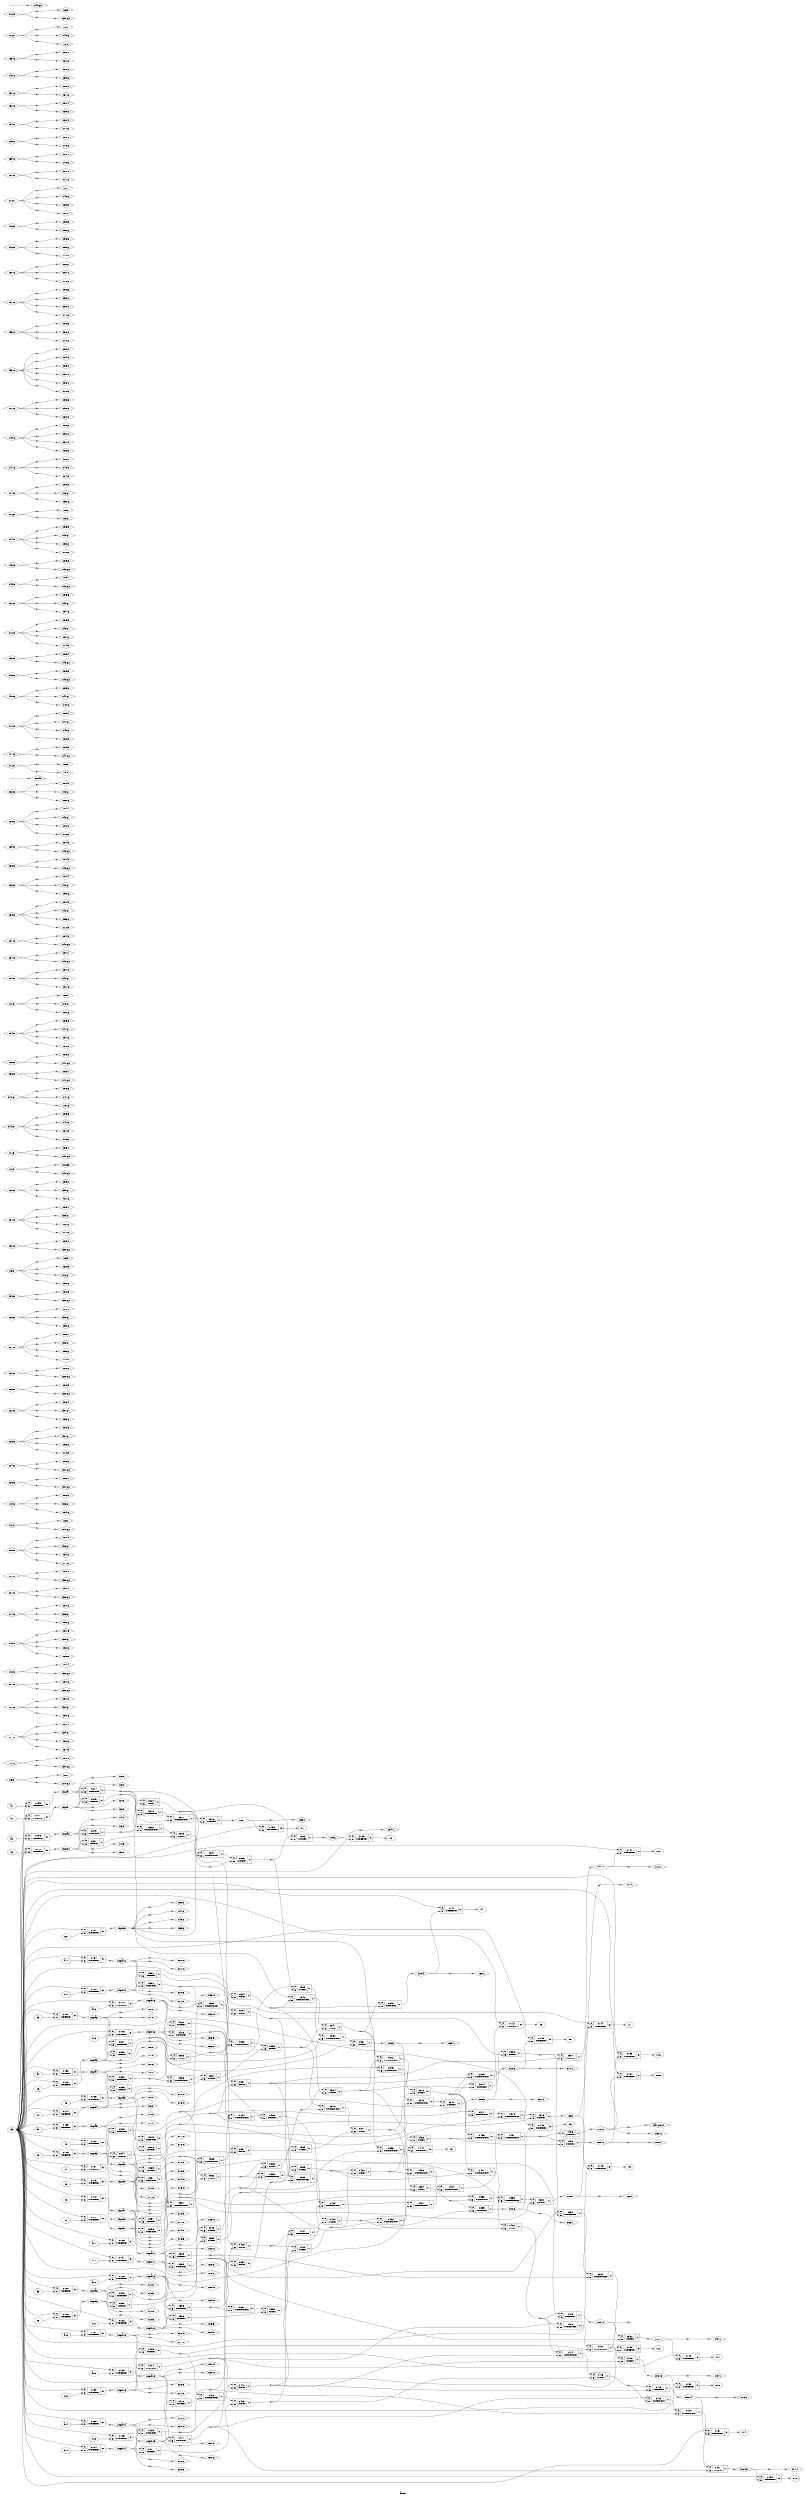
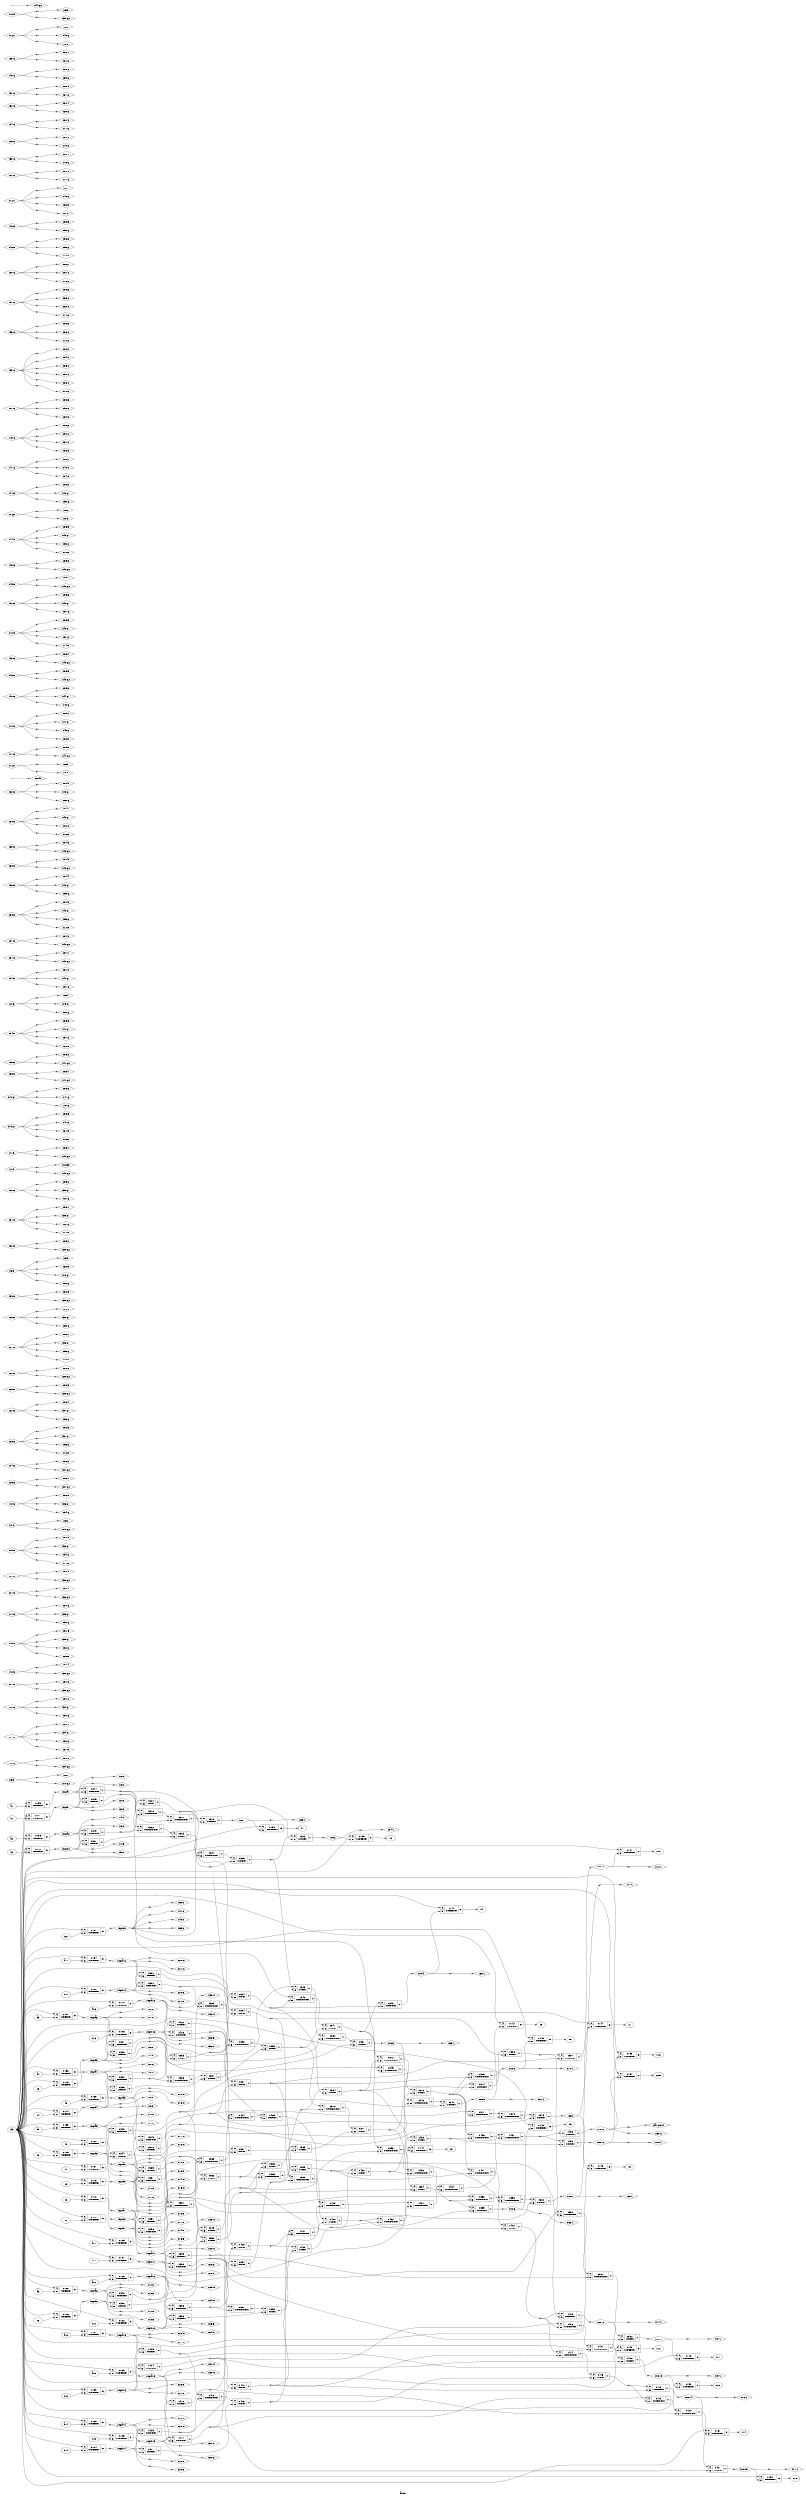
none -> (659, 2322)
